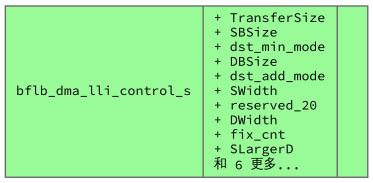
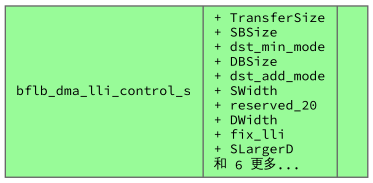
(250, 135) -> (250, 135)
